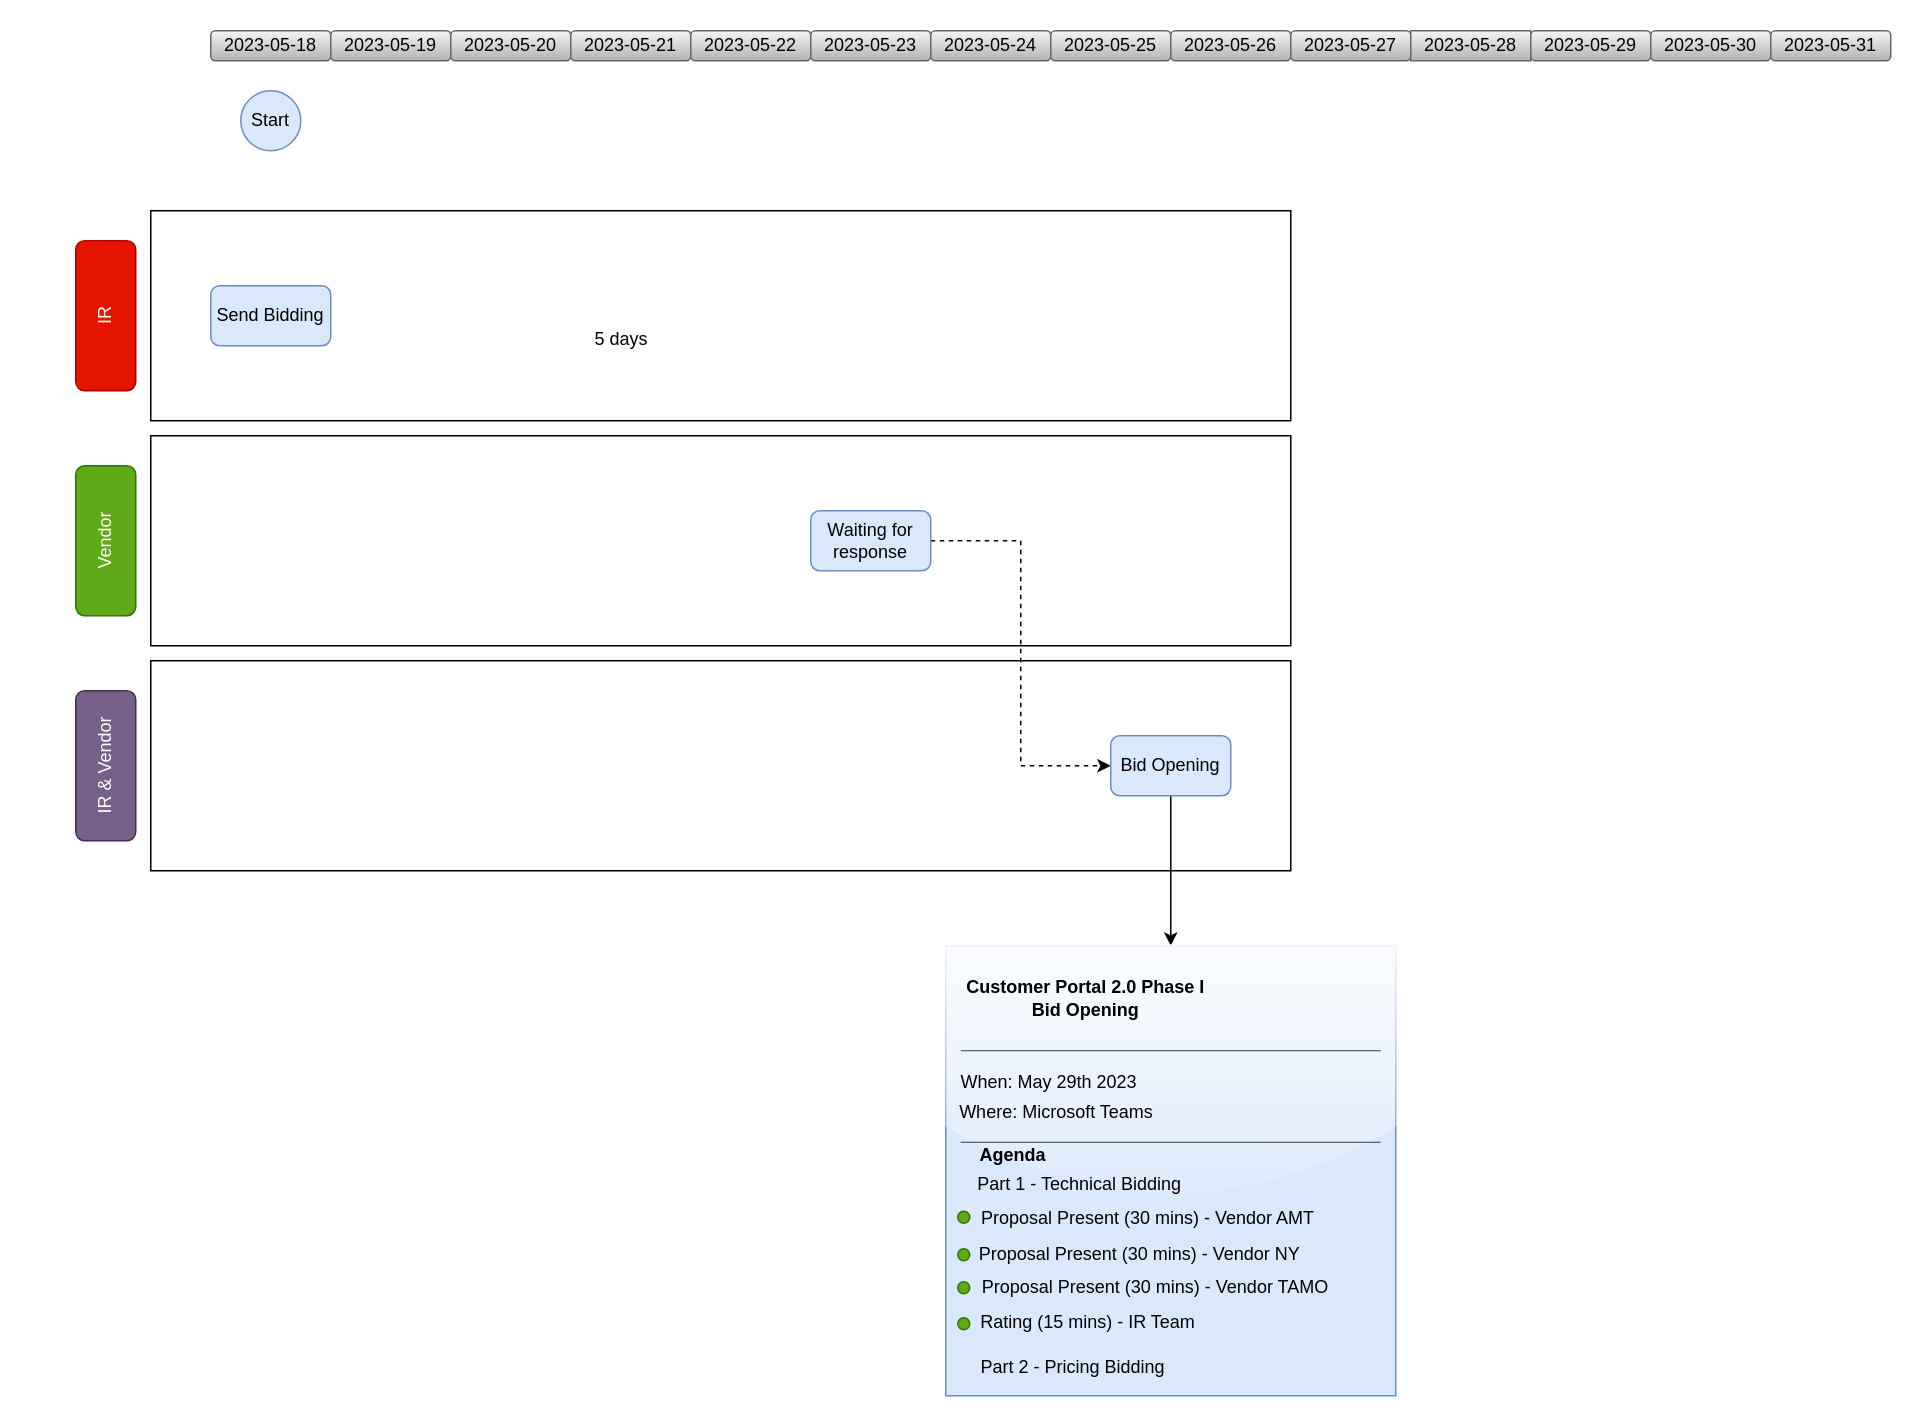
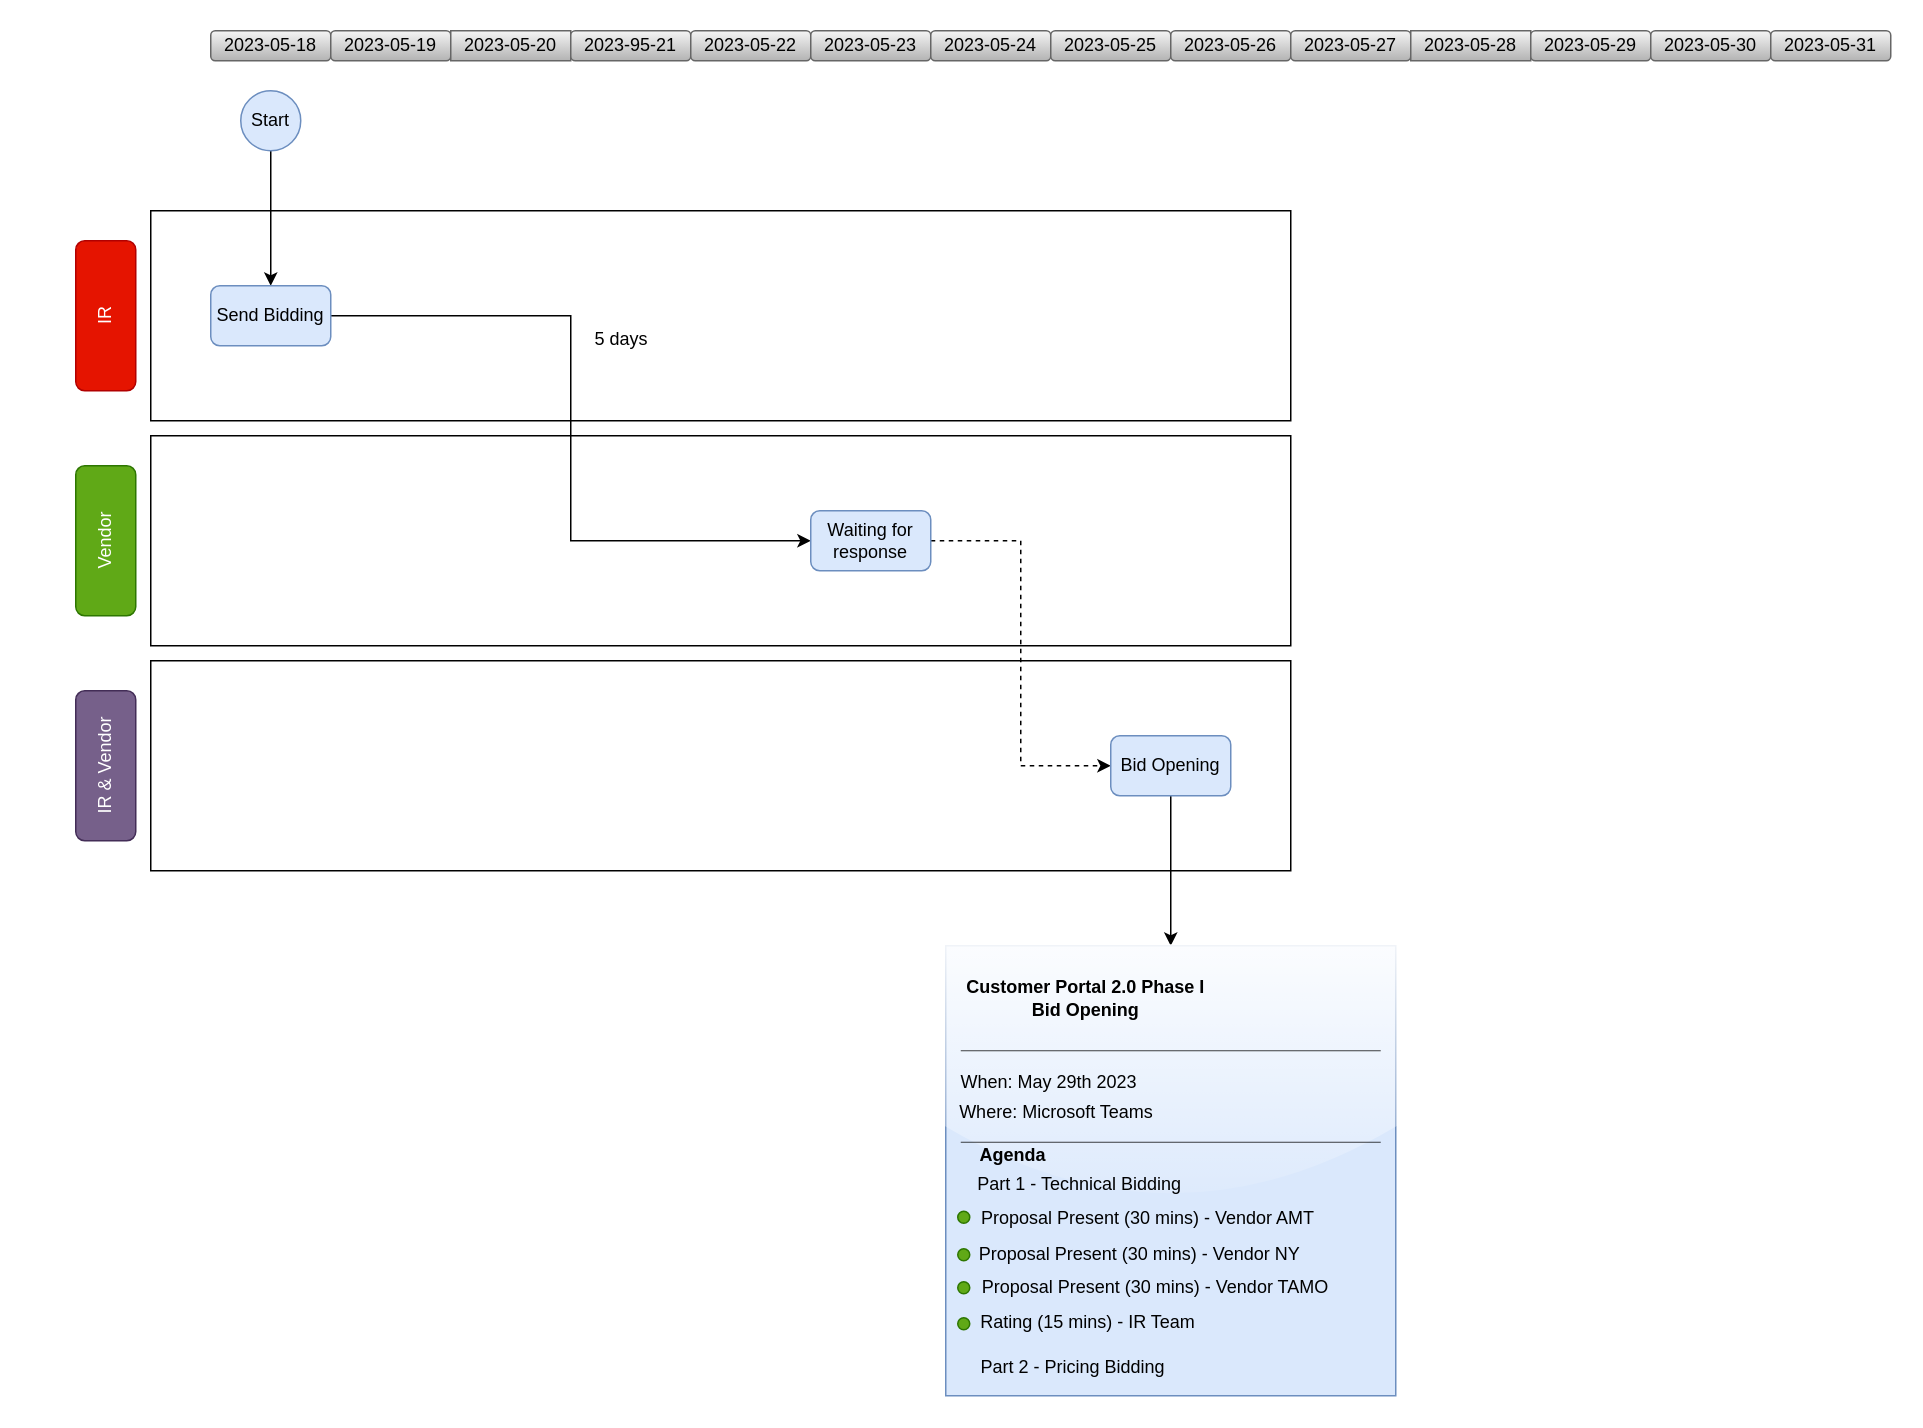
(511, 46) -> (511, 46)
(631, 46) -> (631, 46)
none -> (271, 213)
none -> (571, 423)
